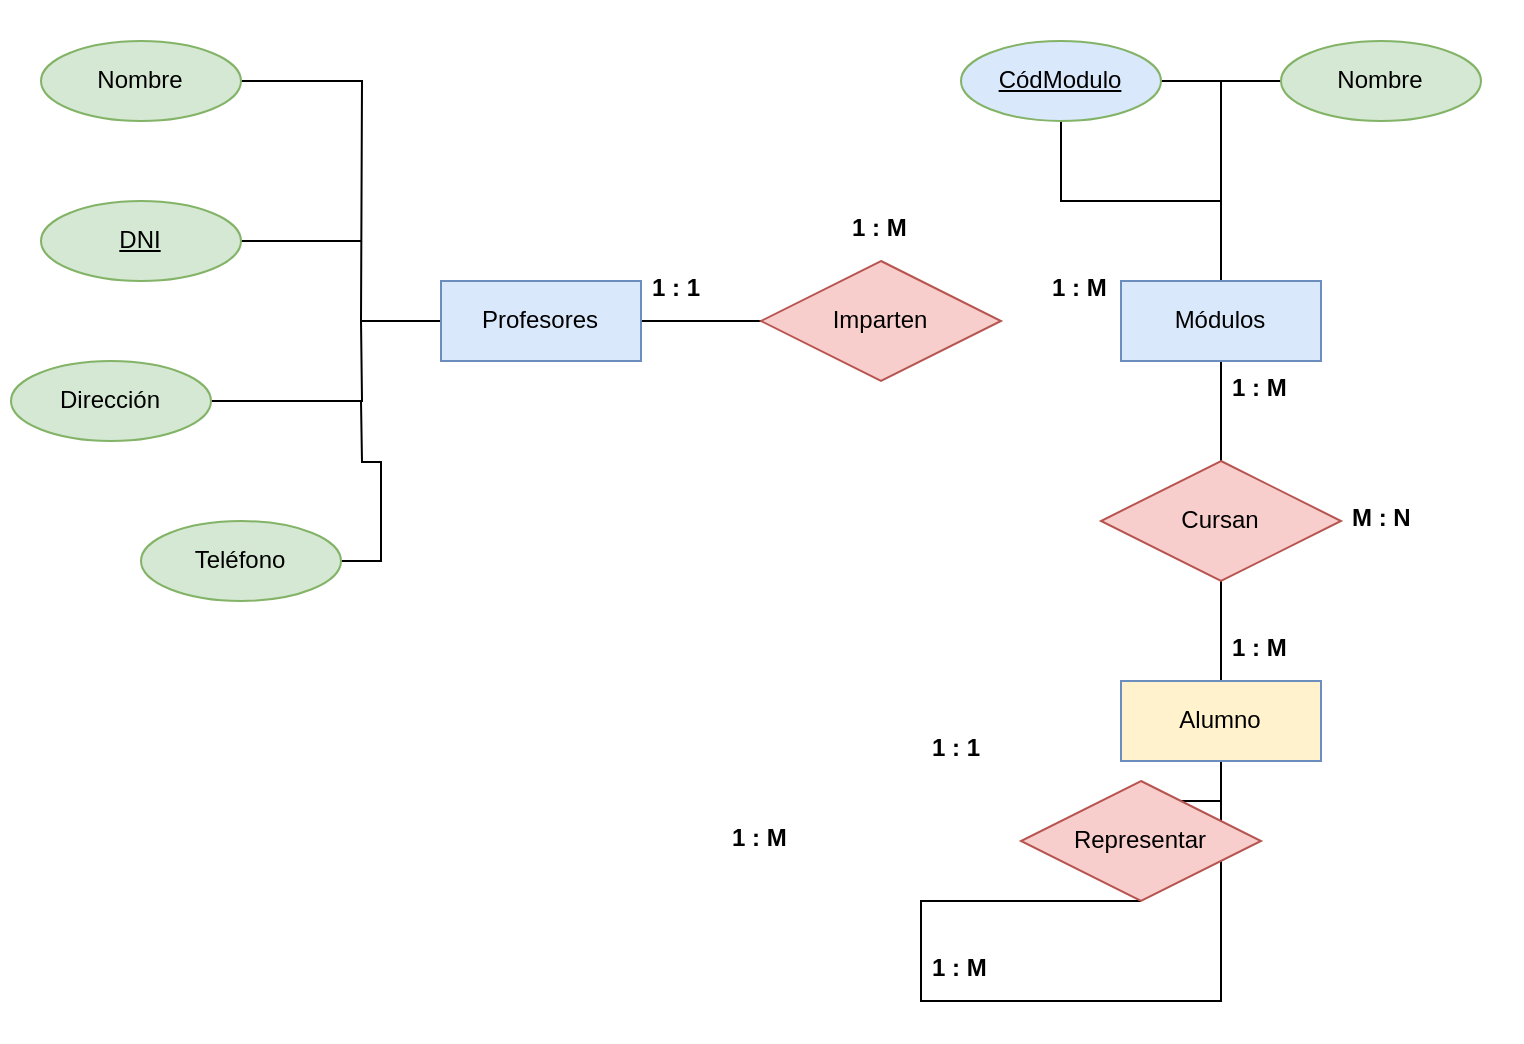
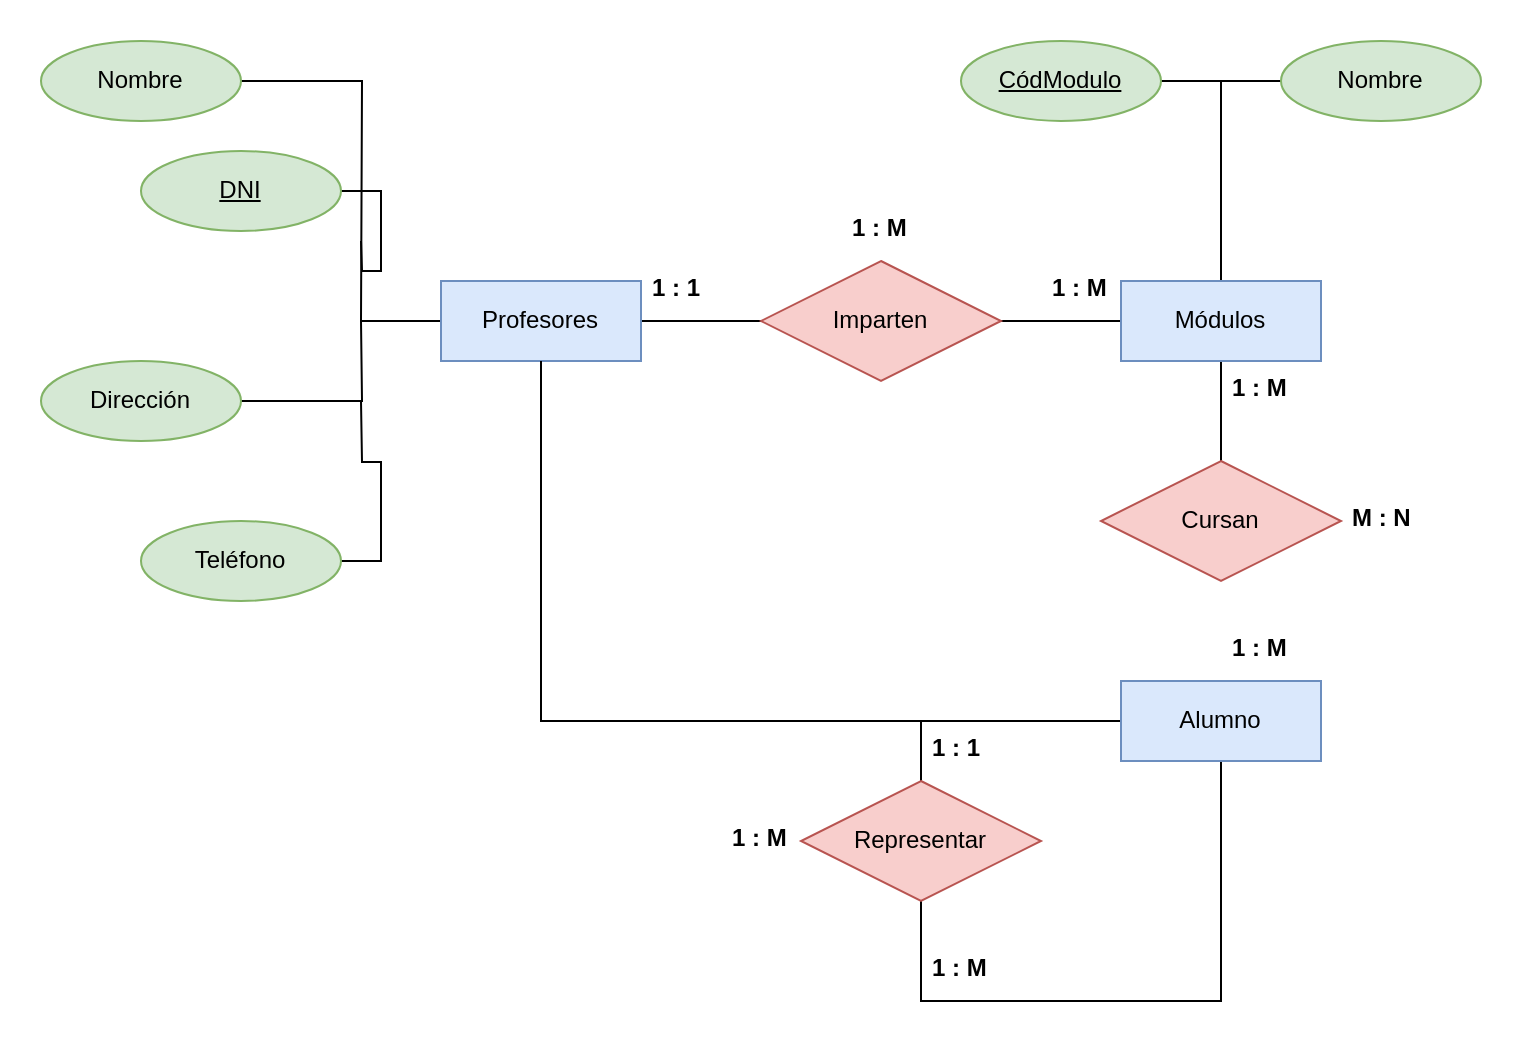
(1061, 81) -> (1061, 81)
(1099, 201) -> (1061, 321)
(141, 241) -> (241, 191)
(111, 401) -> (141, 401)
(1221, 631) -> (550, 721)
(1221, 721) -> (1221, 721)
(1141, 841) -> (921, 841)
